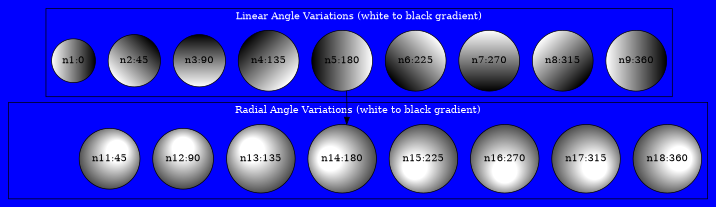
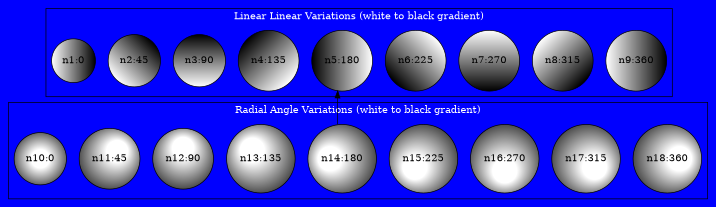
(359, 17) -> (359, 17)
(347, 107) -> (337, 111)
none -> (40, 159)
